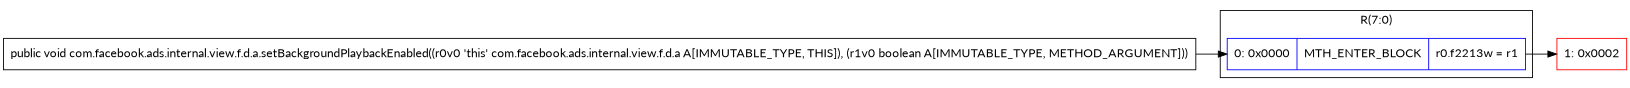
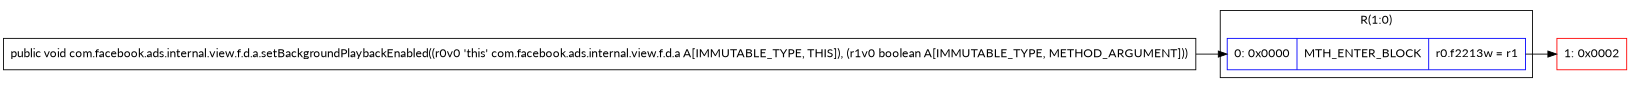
(1376, 20) -> (1376, 20)
